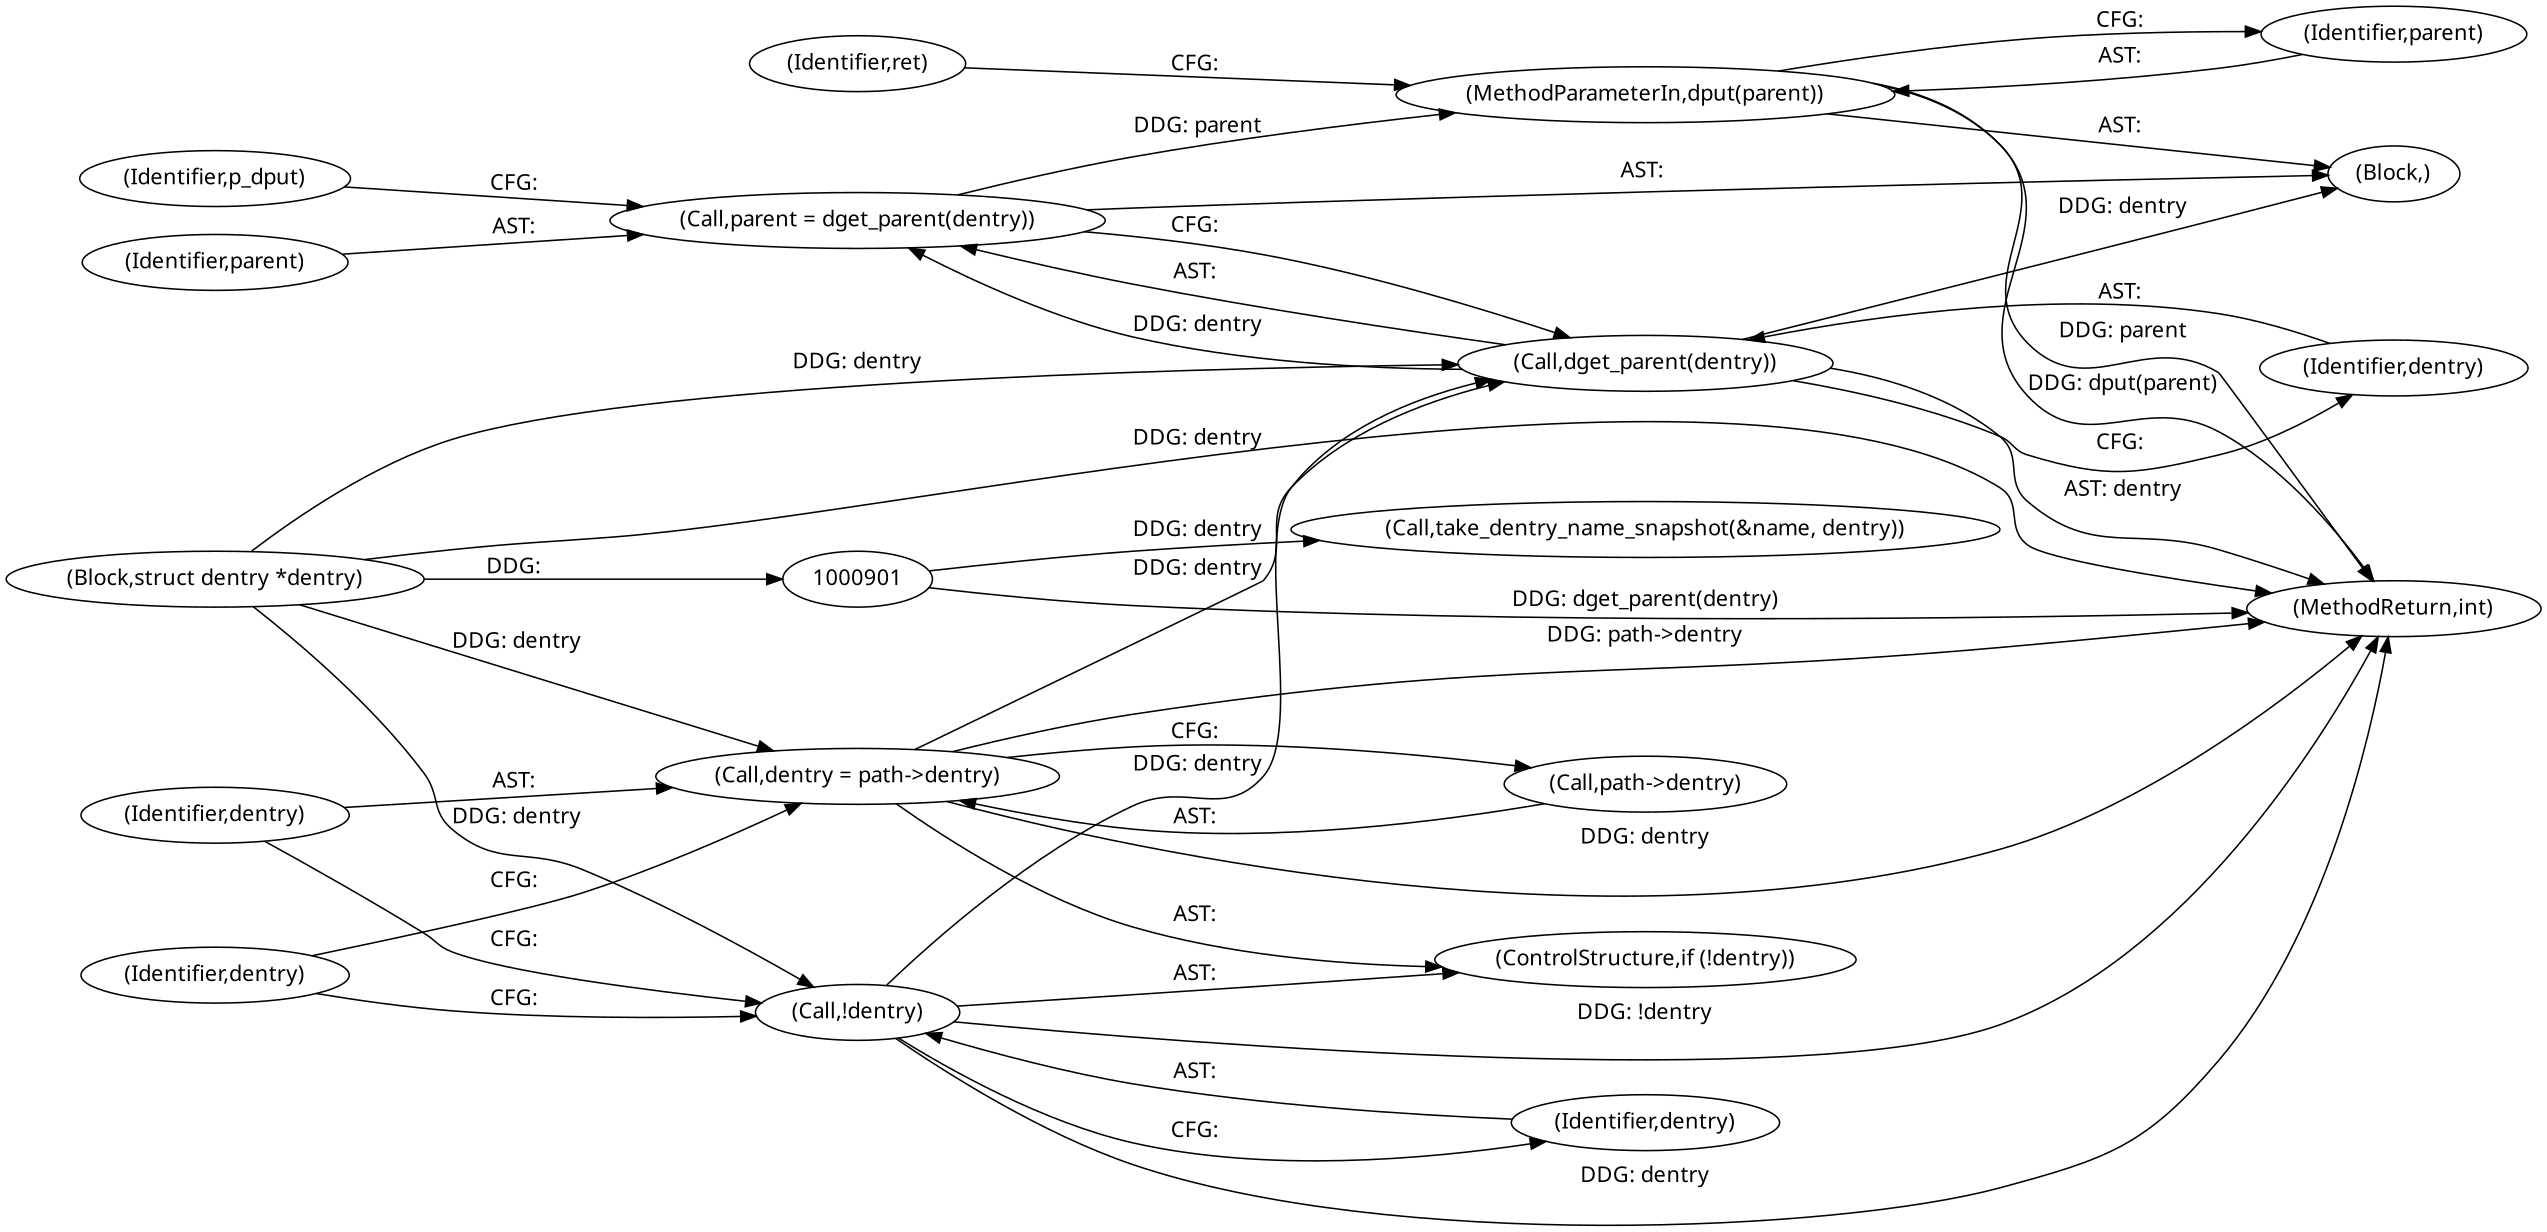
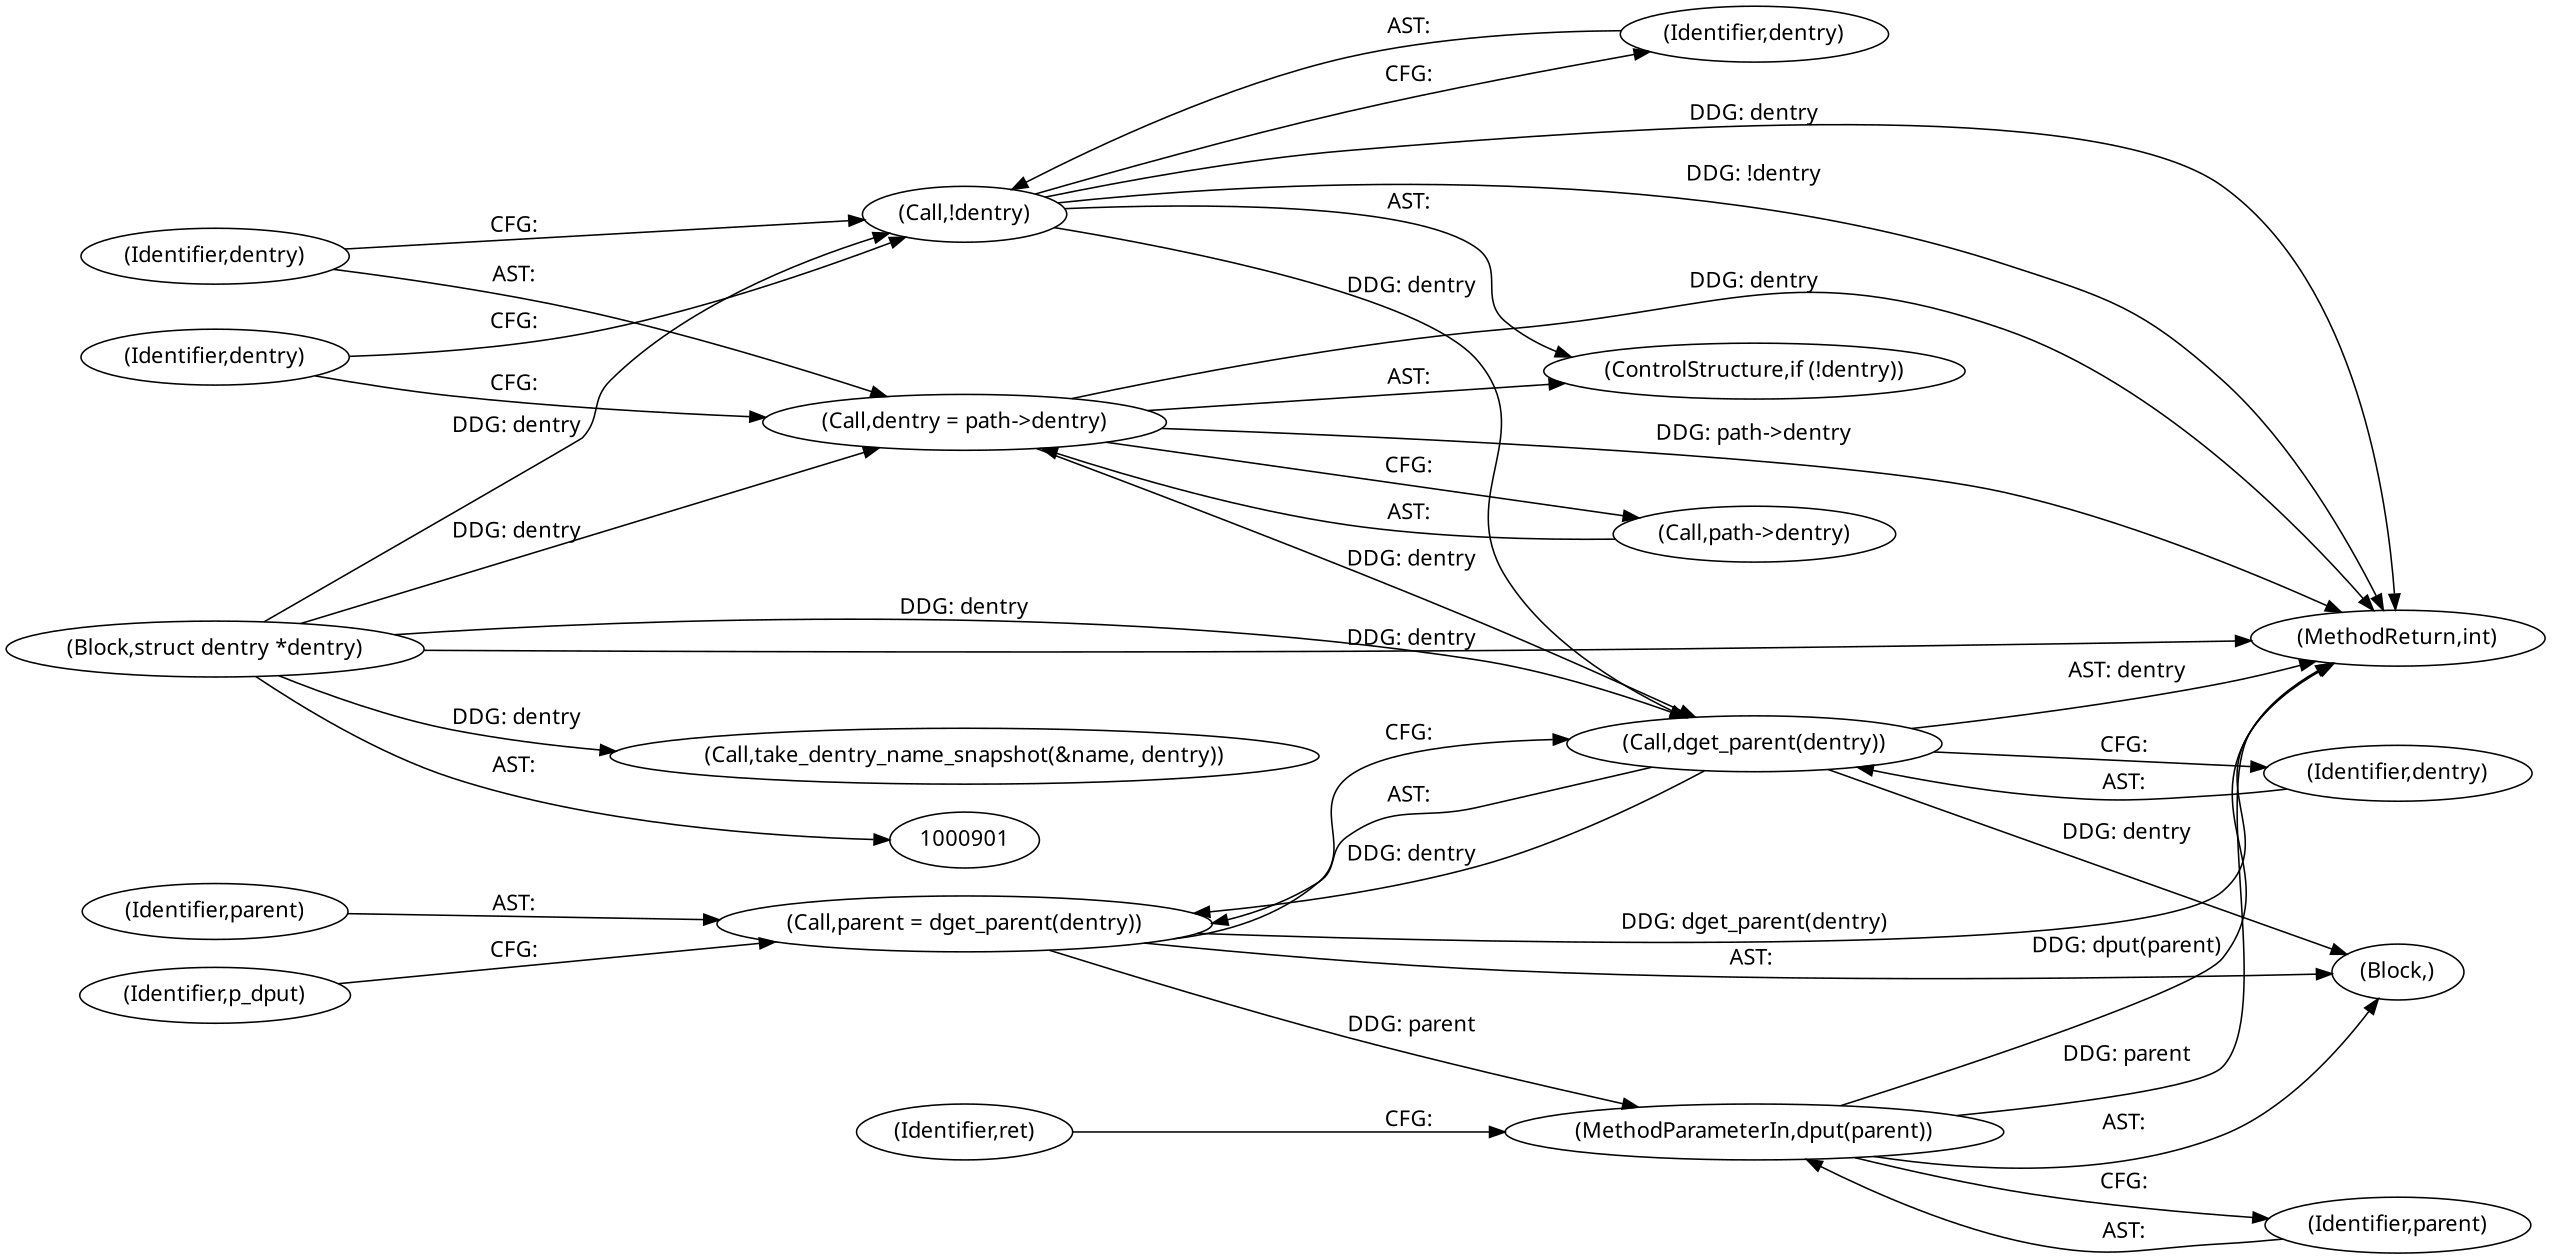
(1116, 553) -> (436, 726)
(517, 568) -> (517, 766)
(1580, 618) -> (1844, 940)
